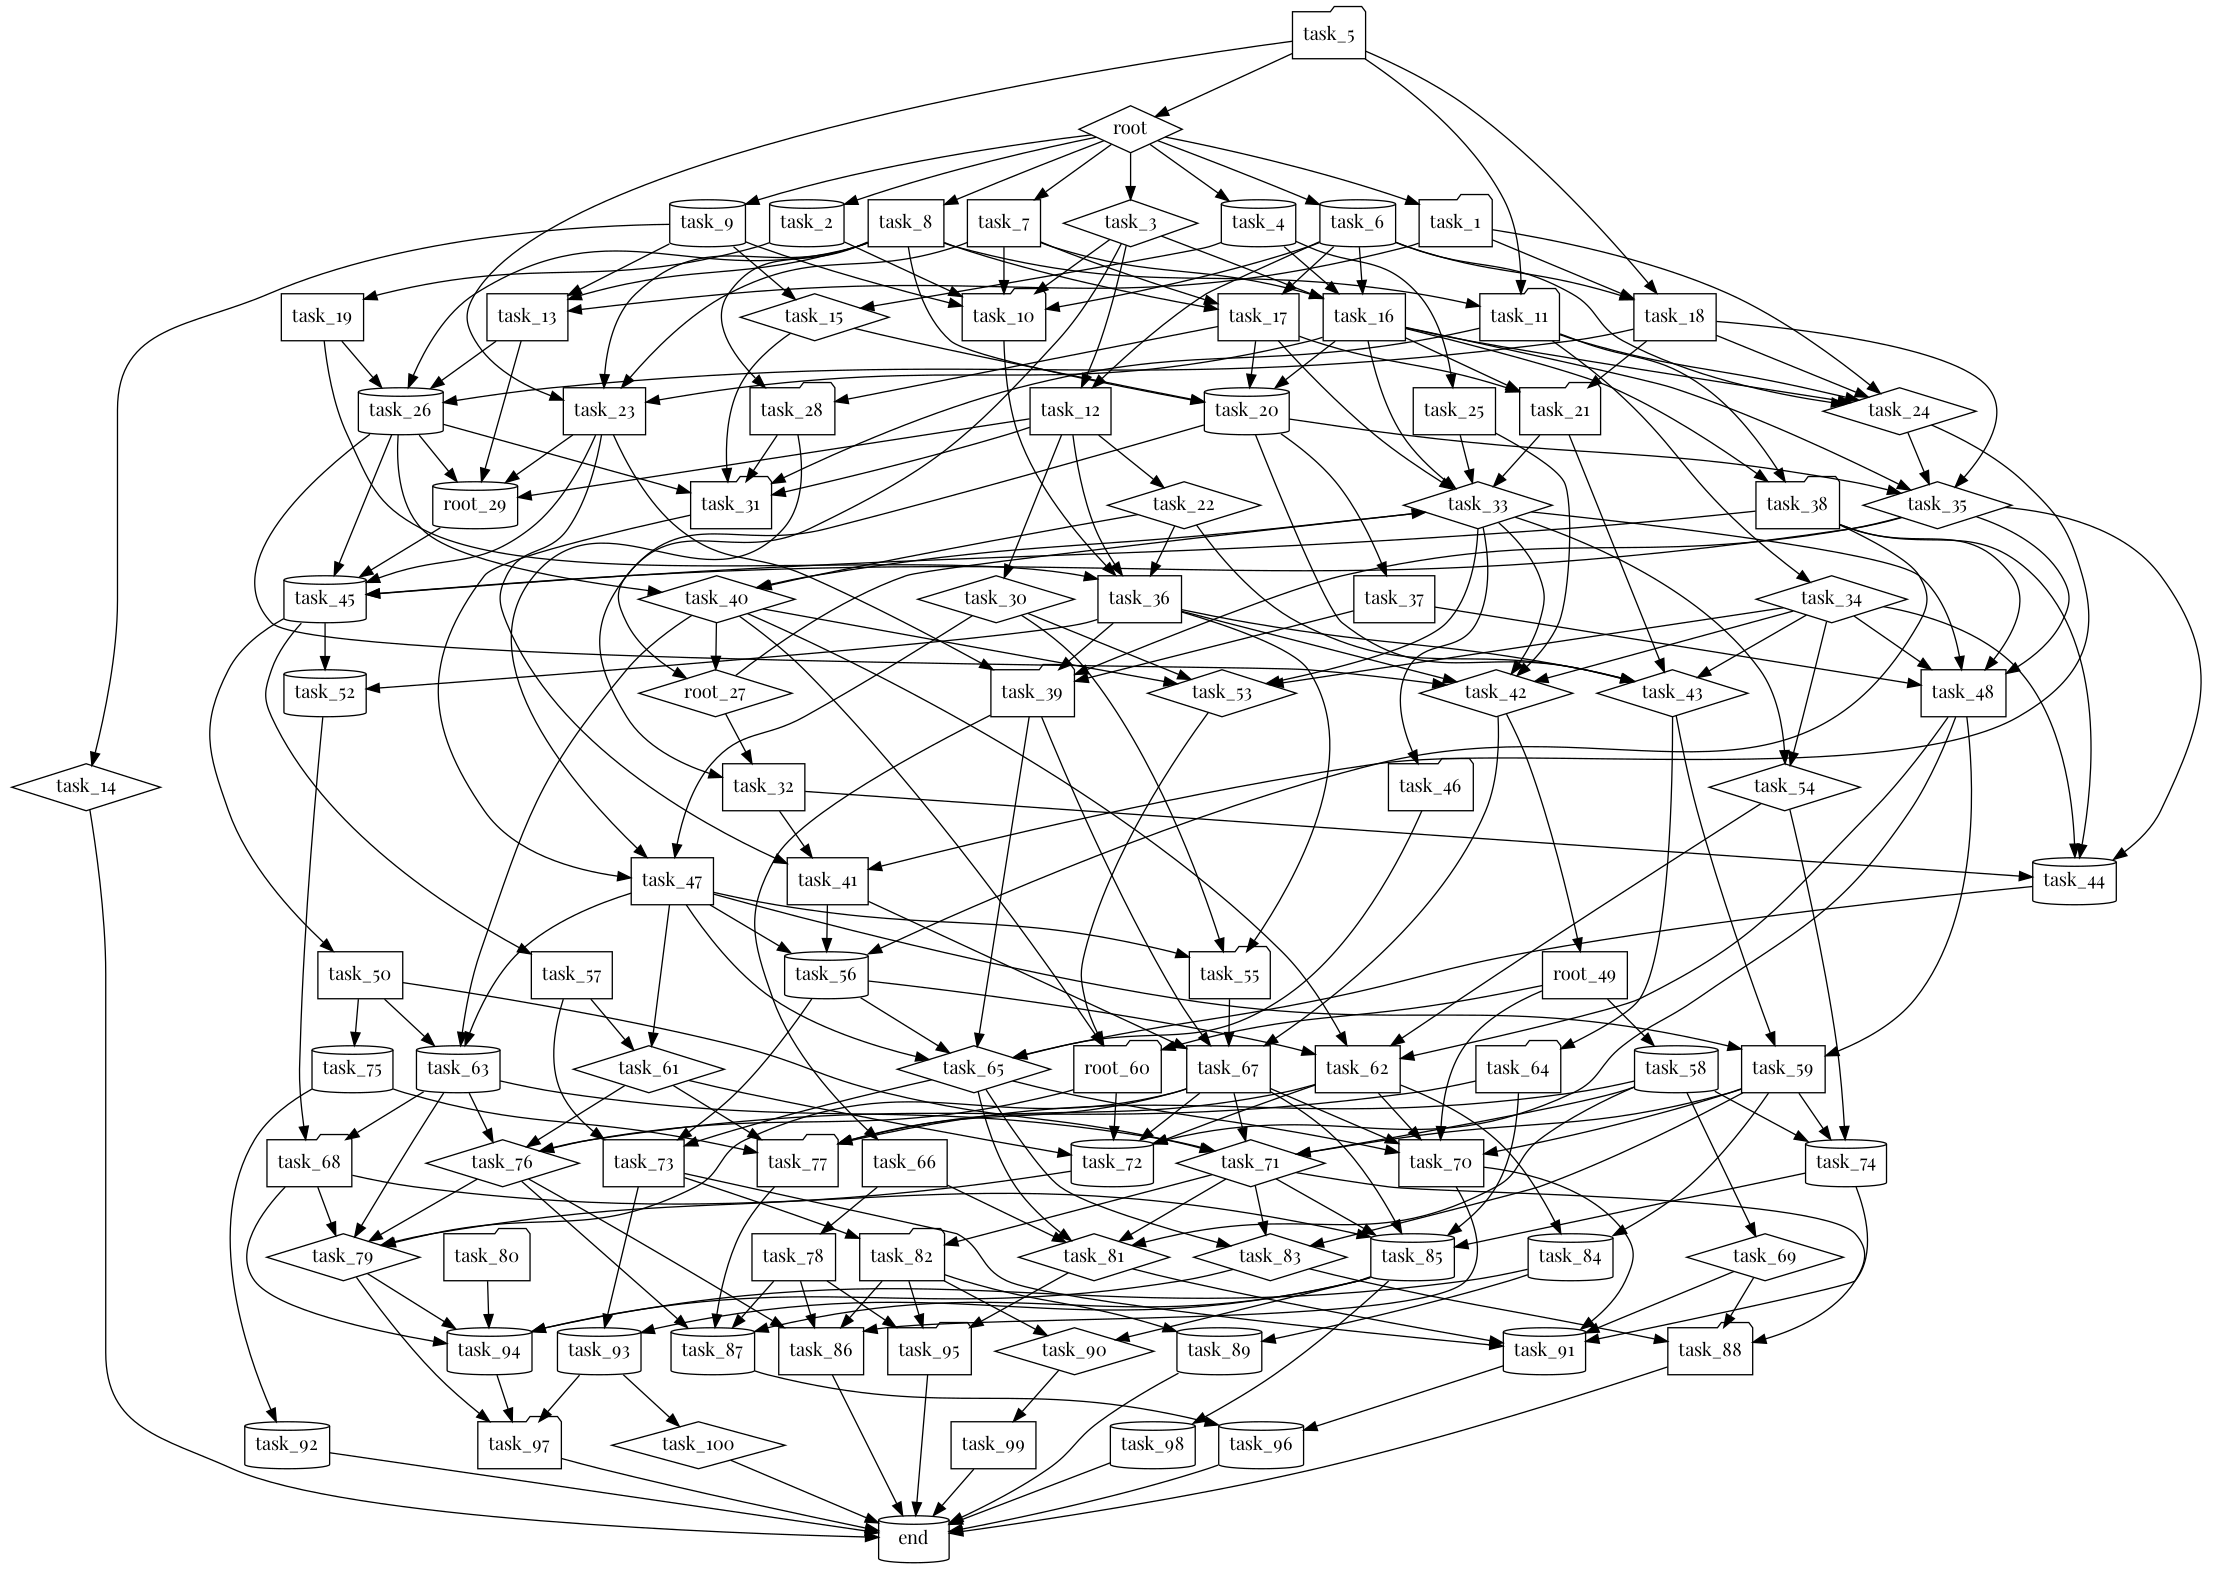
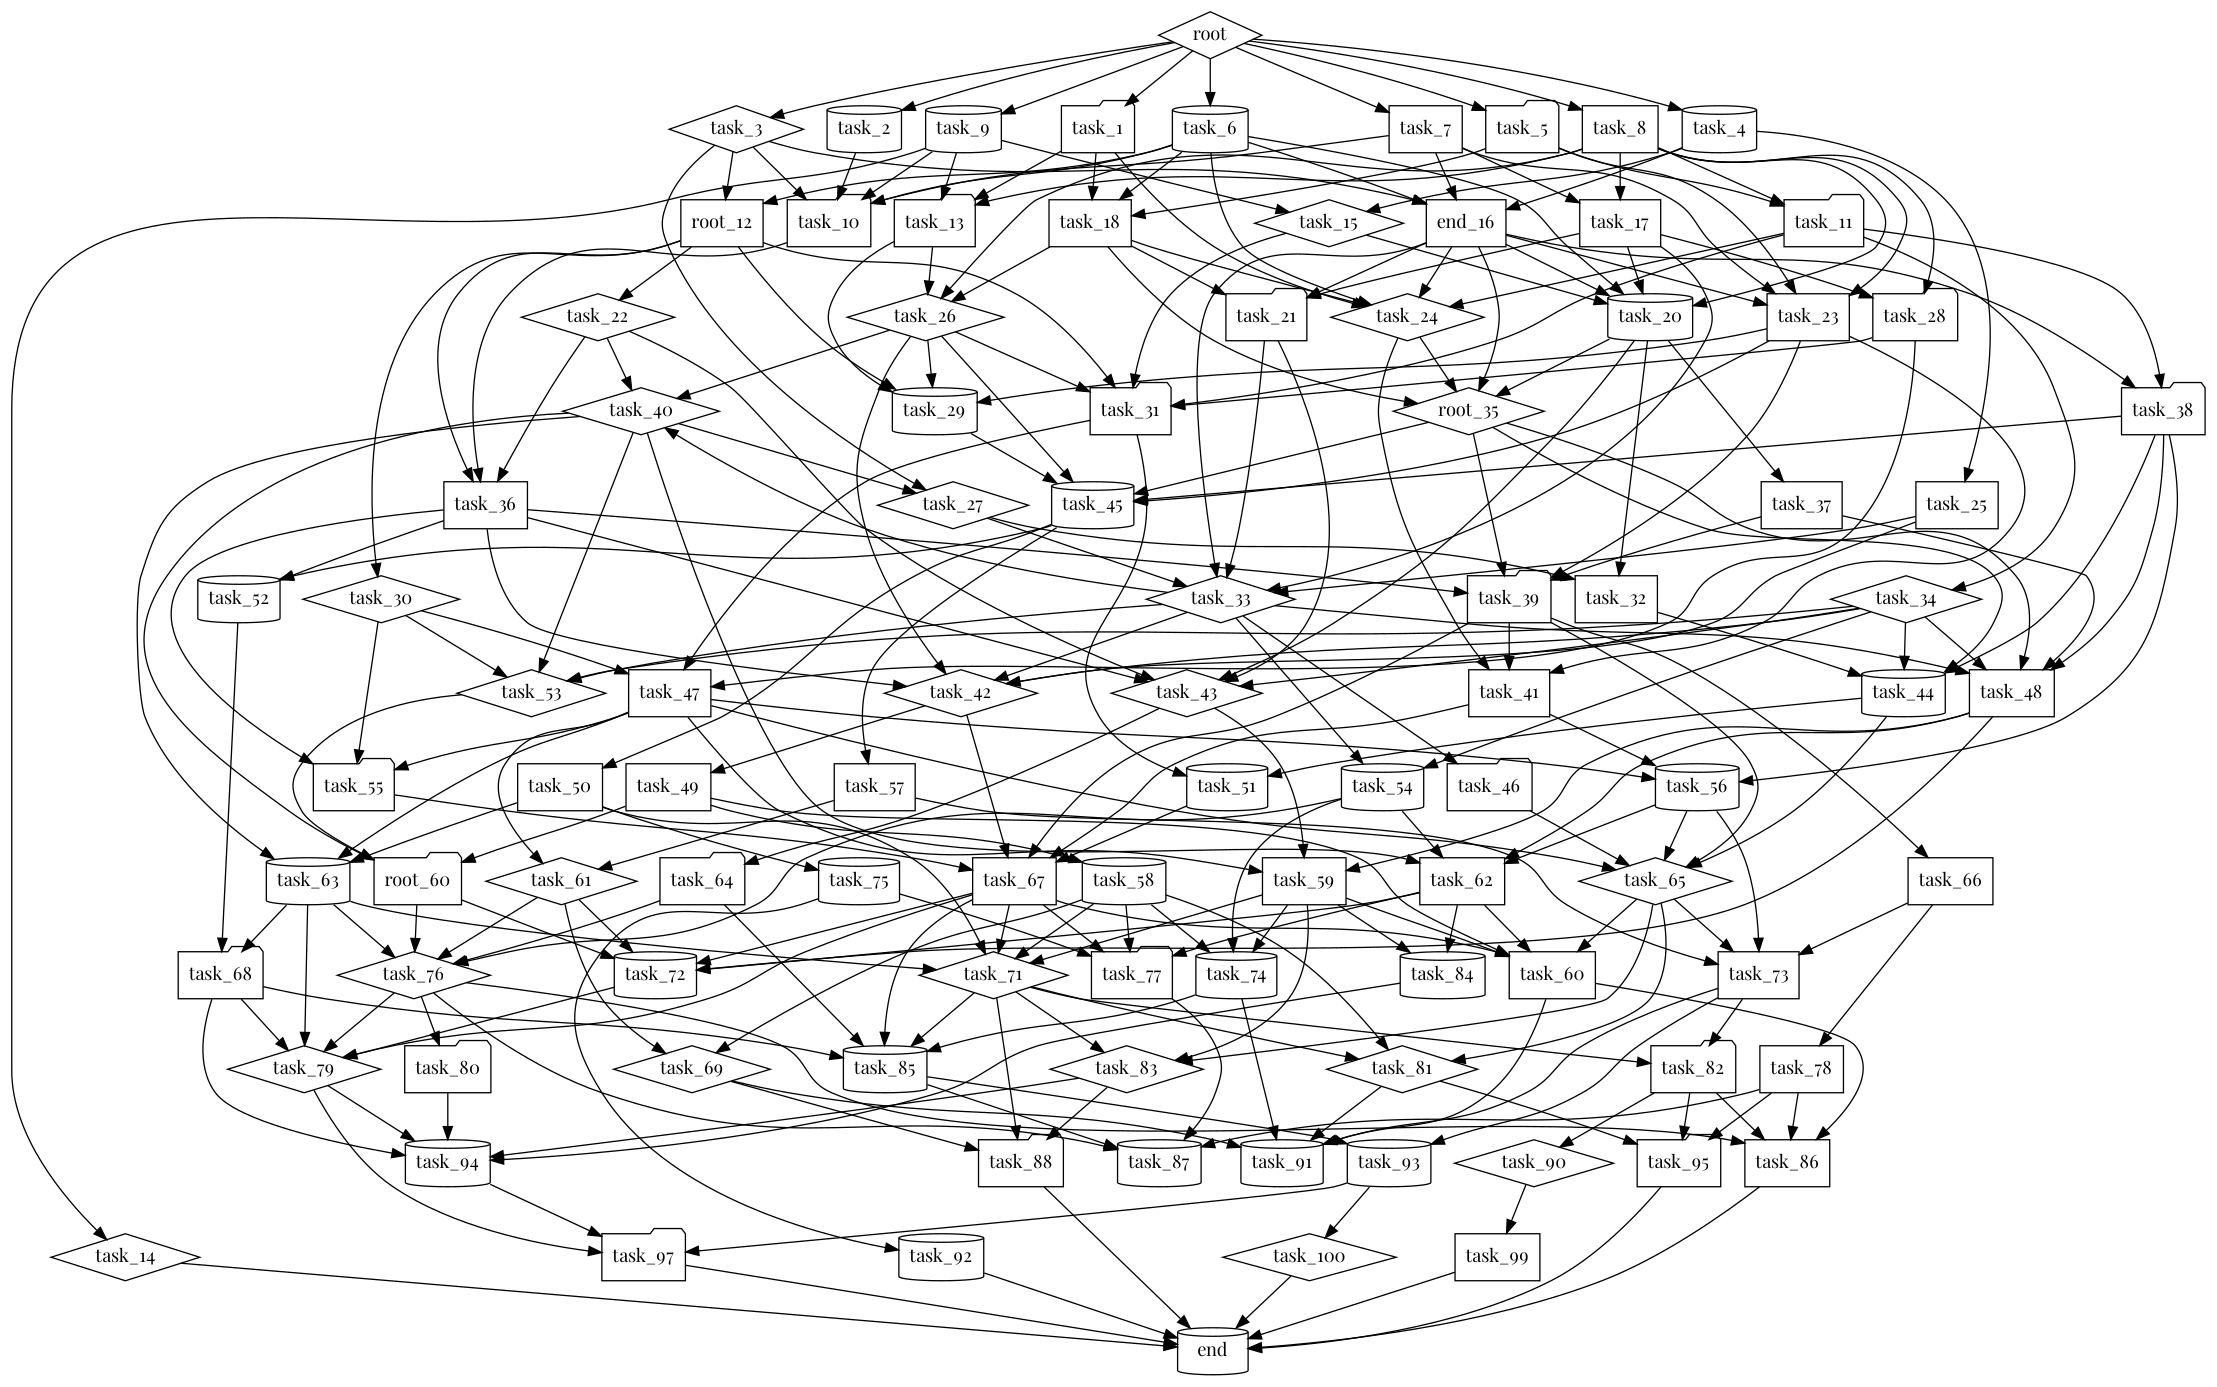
(1230, 82) -> (1360, 71)
(1313, 266) -> (1467, 182)
(322, 317) -> none
(527, 317) -> (935, 223)
(1364, 317) -> (1466, 223)
(401, 411) -> (926, 317)
(1071, 411) -> (722, 223)
(475, 505) -> (935, 411)
(1937, 505) -> (1469, 411)
(715, 693) -> (953, 505)
none -> (1227, 787)
(1785, 787) -> (1383, 787)
(791, 828) -> (1509, 640)
none -> (787, 873)
(1585, 975) -> (668, 787)
none -> (430, 1021)
(696, 1100) -> (582, 962)
(1441, 1163) -> (1552, 975)
(1001, 1211) -> (1860, 926)
(1250, 1307) -> none
(1219, 1351) -> none
(1153, 1445) -> none
(1261, 1445) -> none
